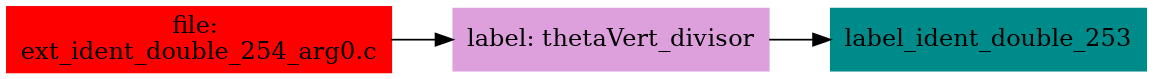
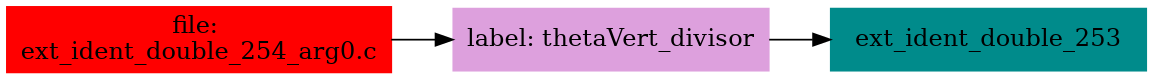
(988, 40) -> (988, 40)
